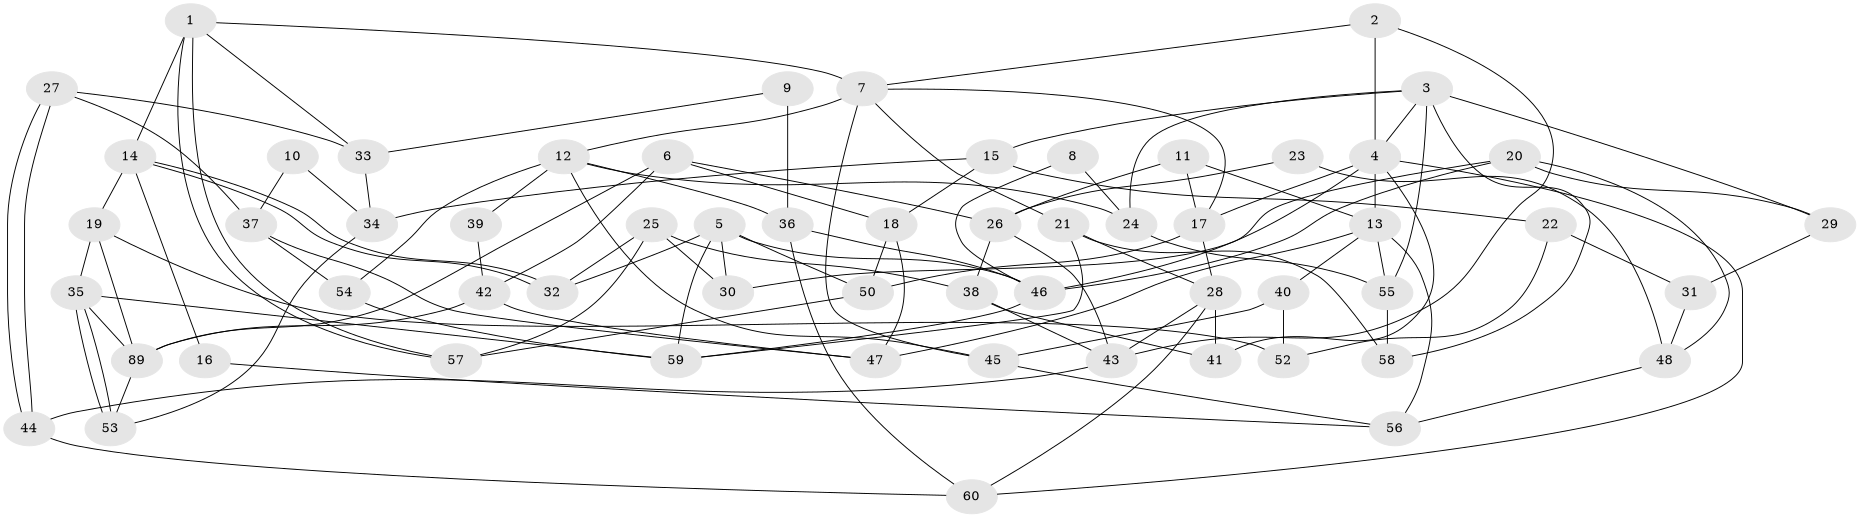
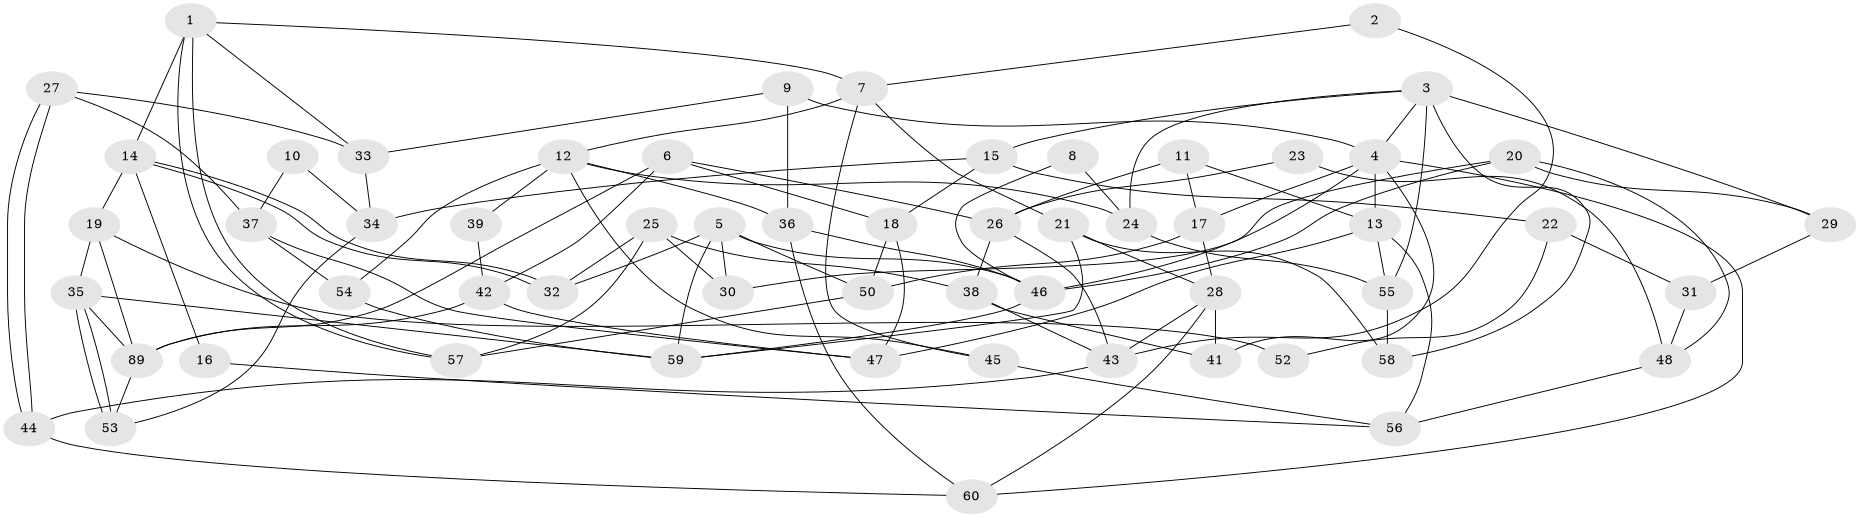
(1375, 86) -> (1081, 124)
(1094, 99) -> none
(1284, 293) -> none
